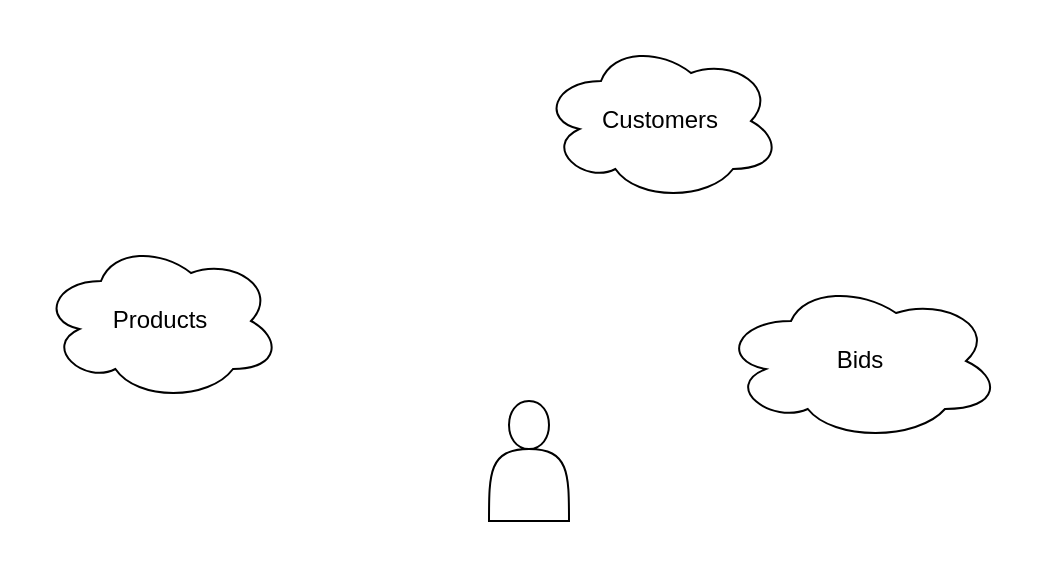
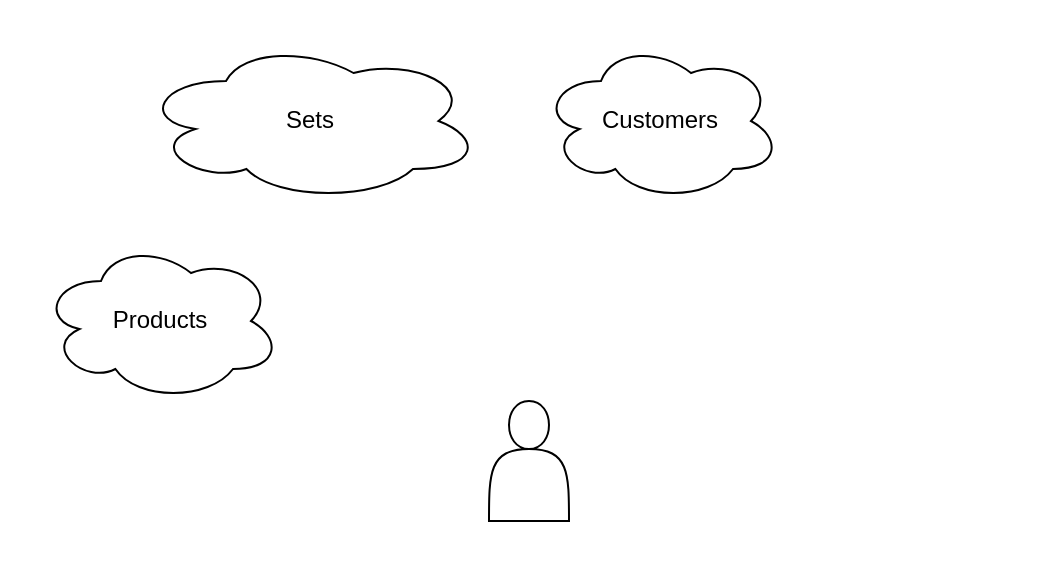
none -> (311, 121)
(861, 361) -> none
